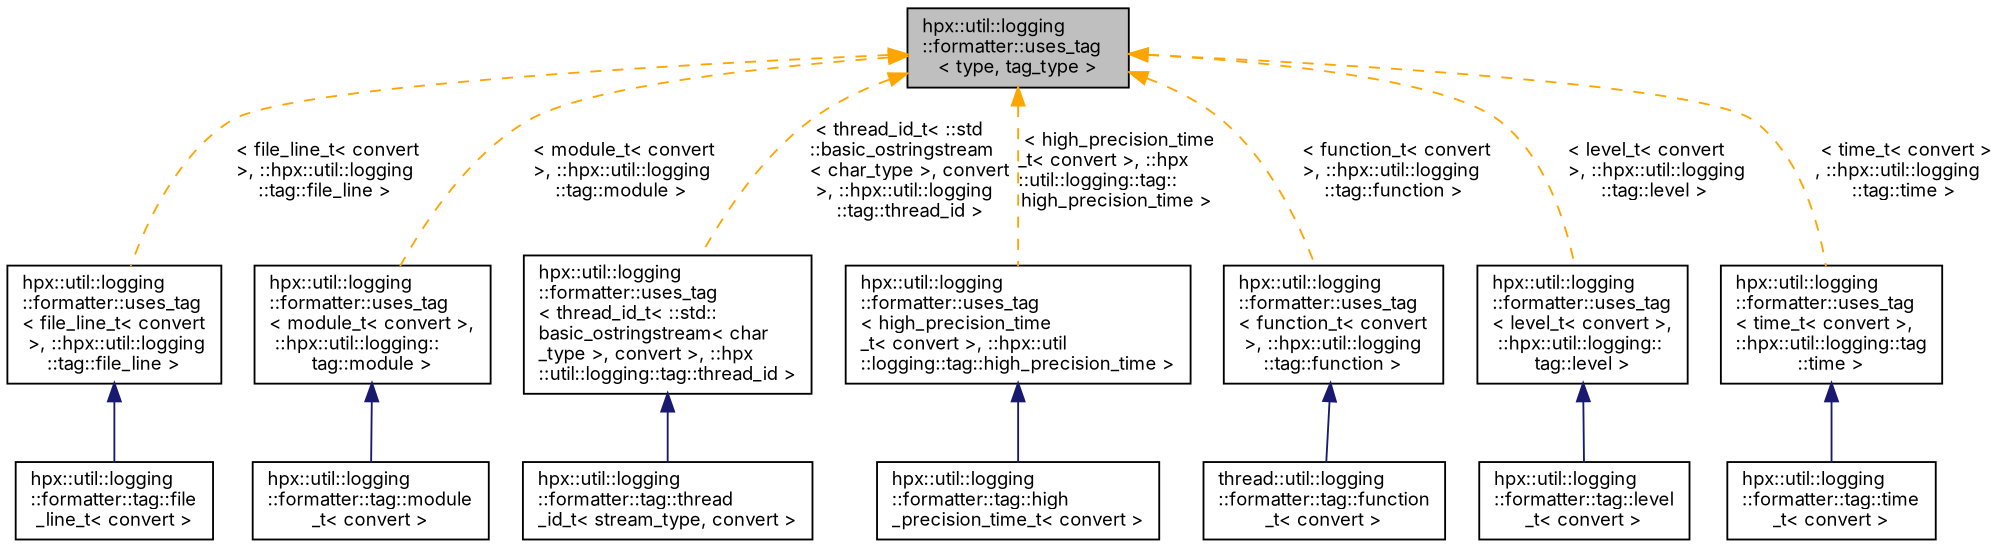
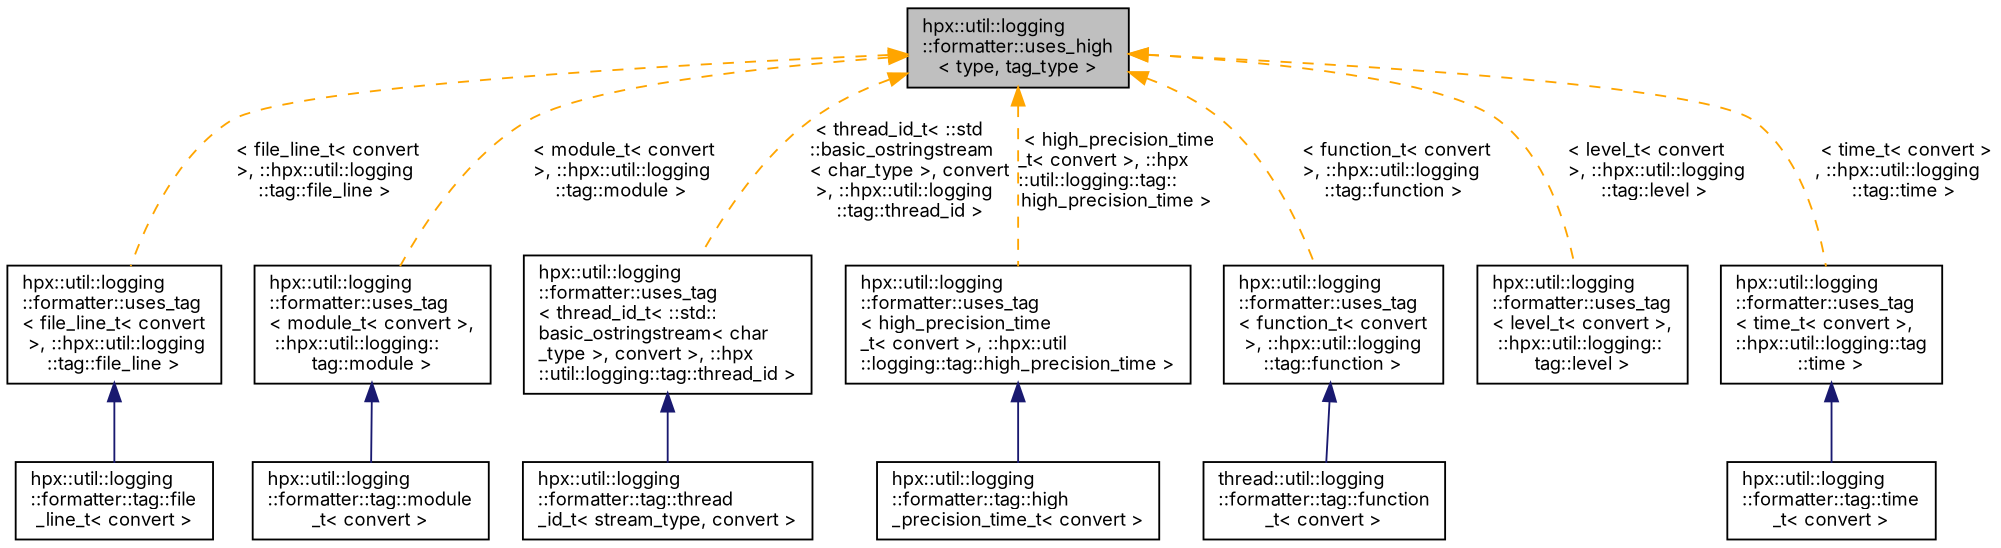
(1018, 48) -> (1018, 48)
(1584, 501) -> none
